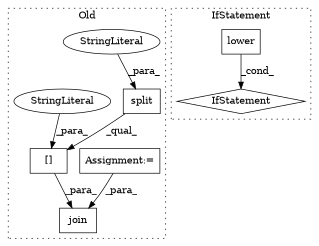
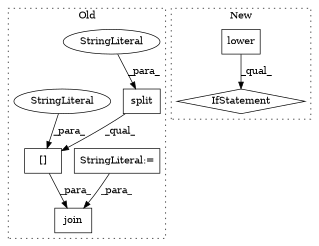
(241, 16) -> (241, 16)
(257, 72) -> (256, 72)
(120, 161) -> (117, 161)
